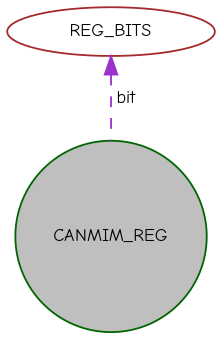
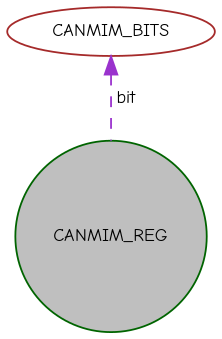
(111, 32) -> (111, 32)
